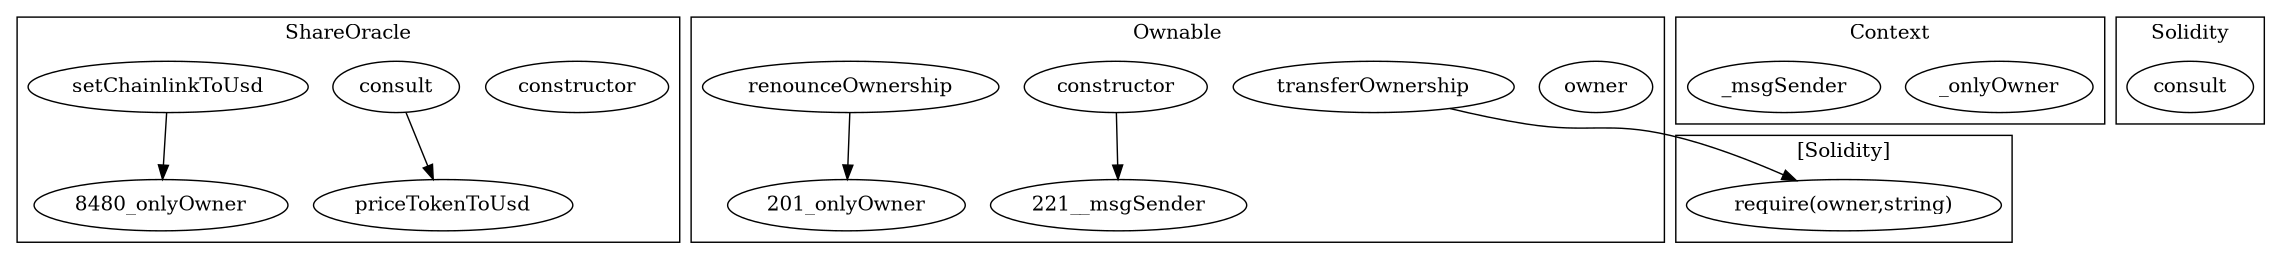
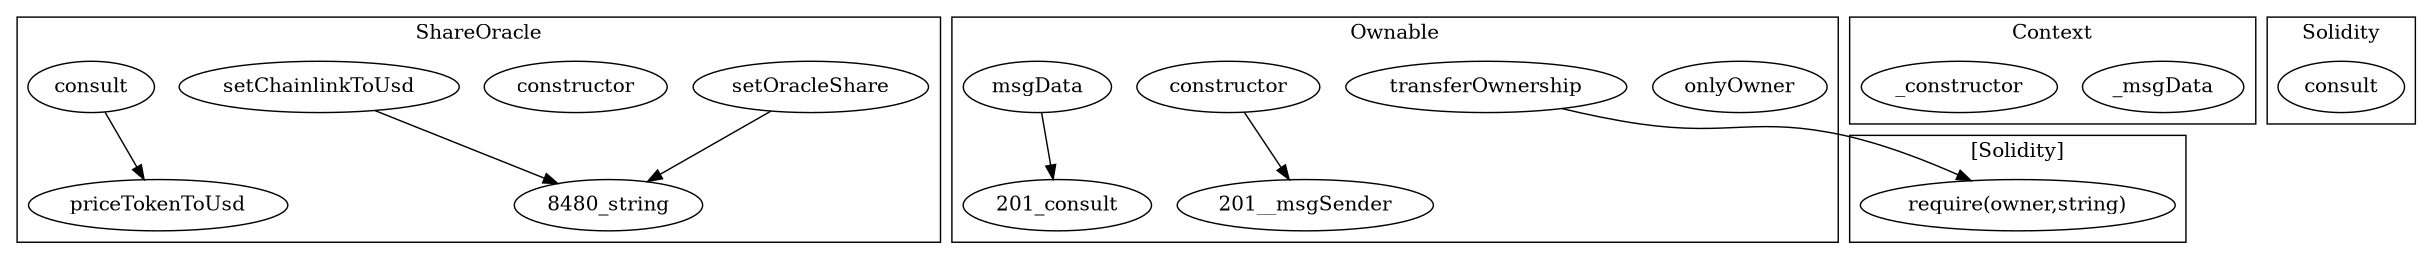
none -> (811, 87)
(851, 87) -> (1037, 87)
(1596, 87) -> (1740, 87)
(1784, 87) -> (1959, 87)
(1999, 87) -> (2163, 87)
(161, 205) -> (608, 205)
(846, 205) -> (1057, 205)
(1119, 205) -> (1305, 205)
